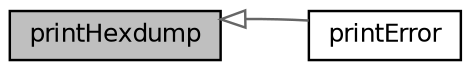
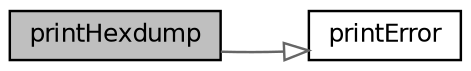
(277, 19) -> (252, 52)
